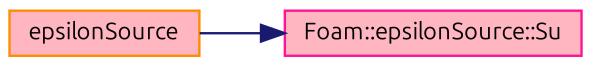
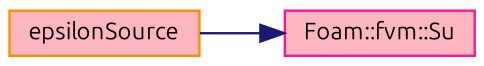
(433, 33) -> (380, 33)
